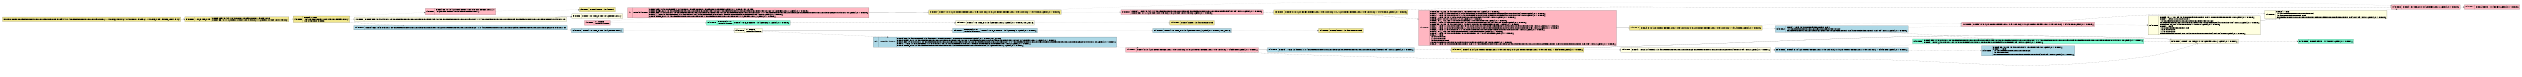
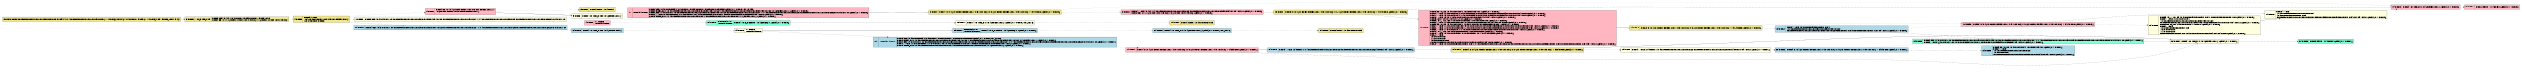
(563, 17) -> (533, 14)
